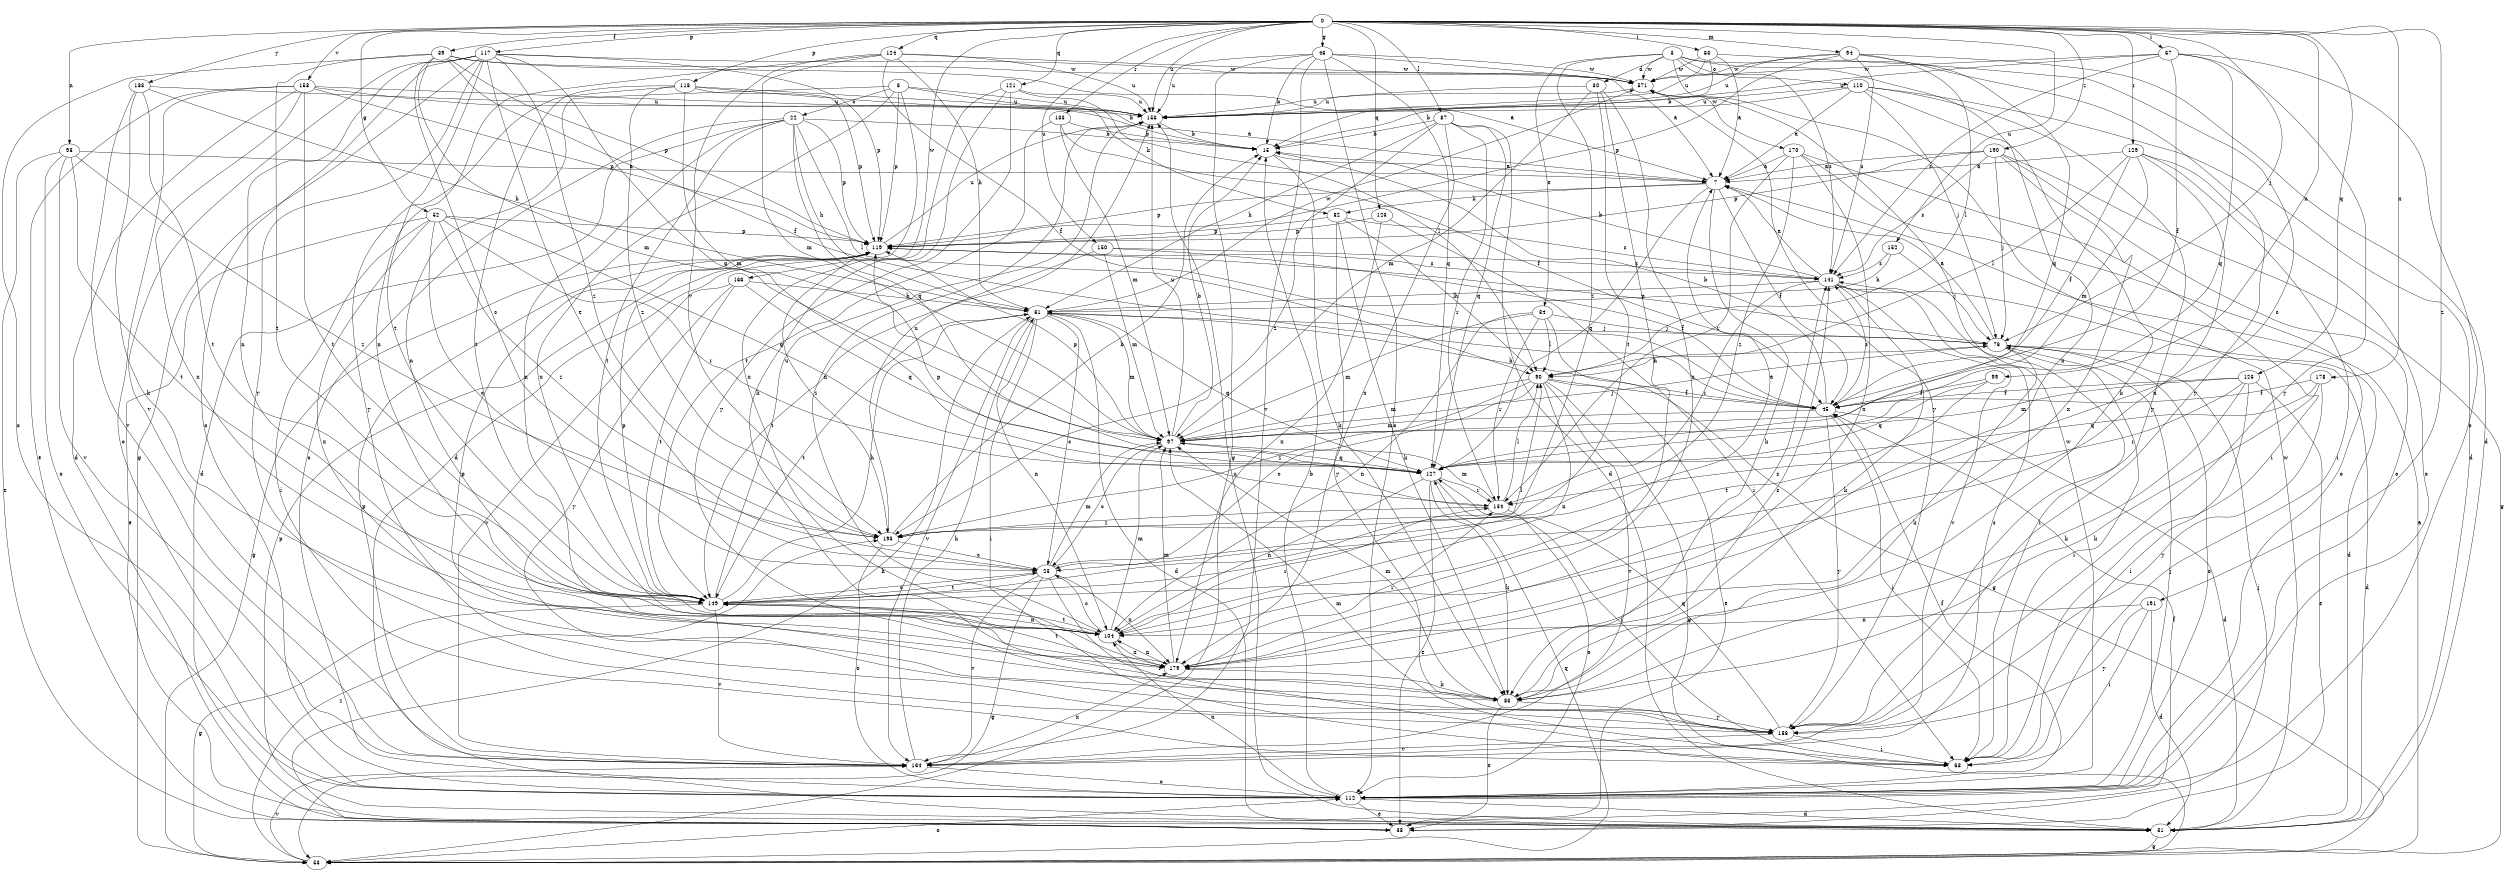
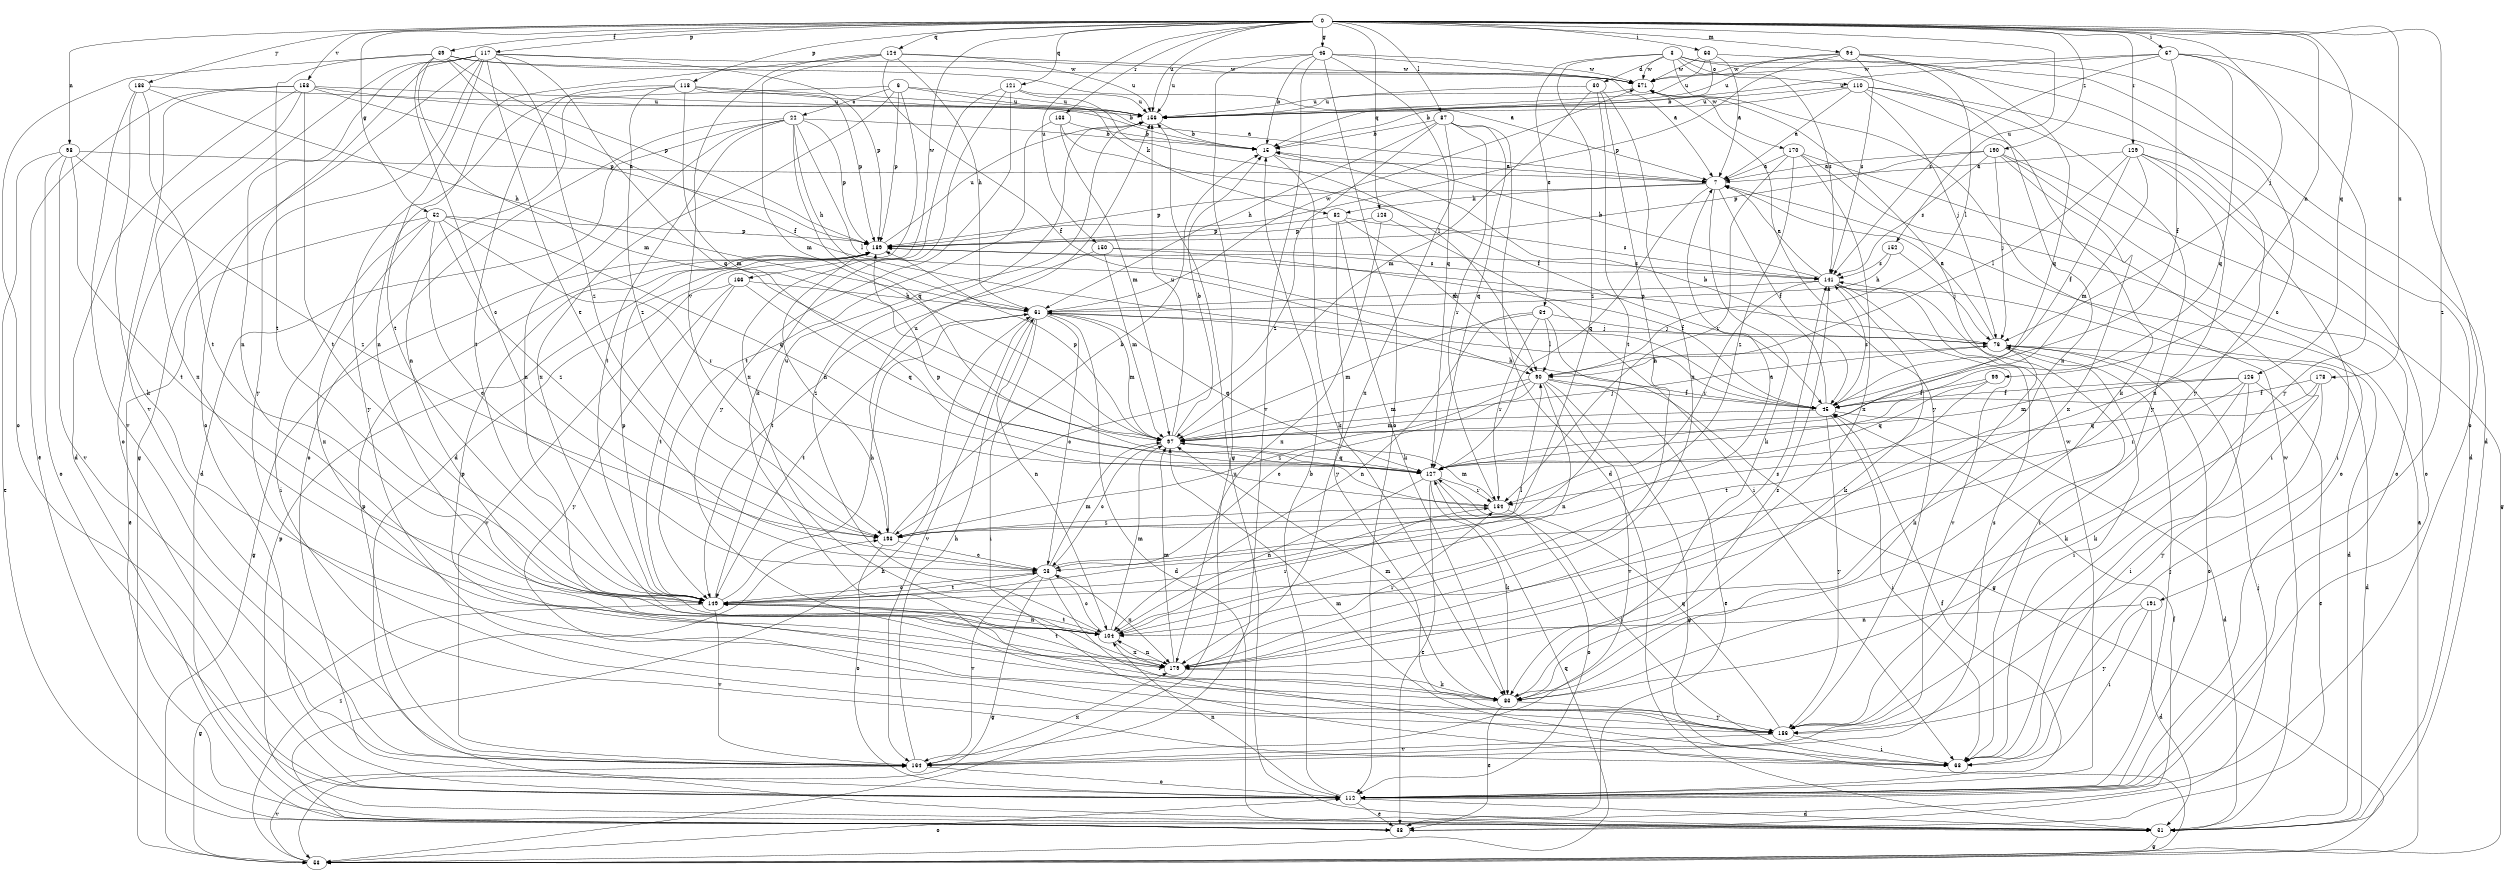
(877, 248) -> (877, 248)
(1454, 296) -> (1454, 296)
(1516, 443) -> none
